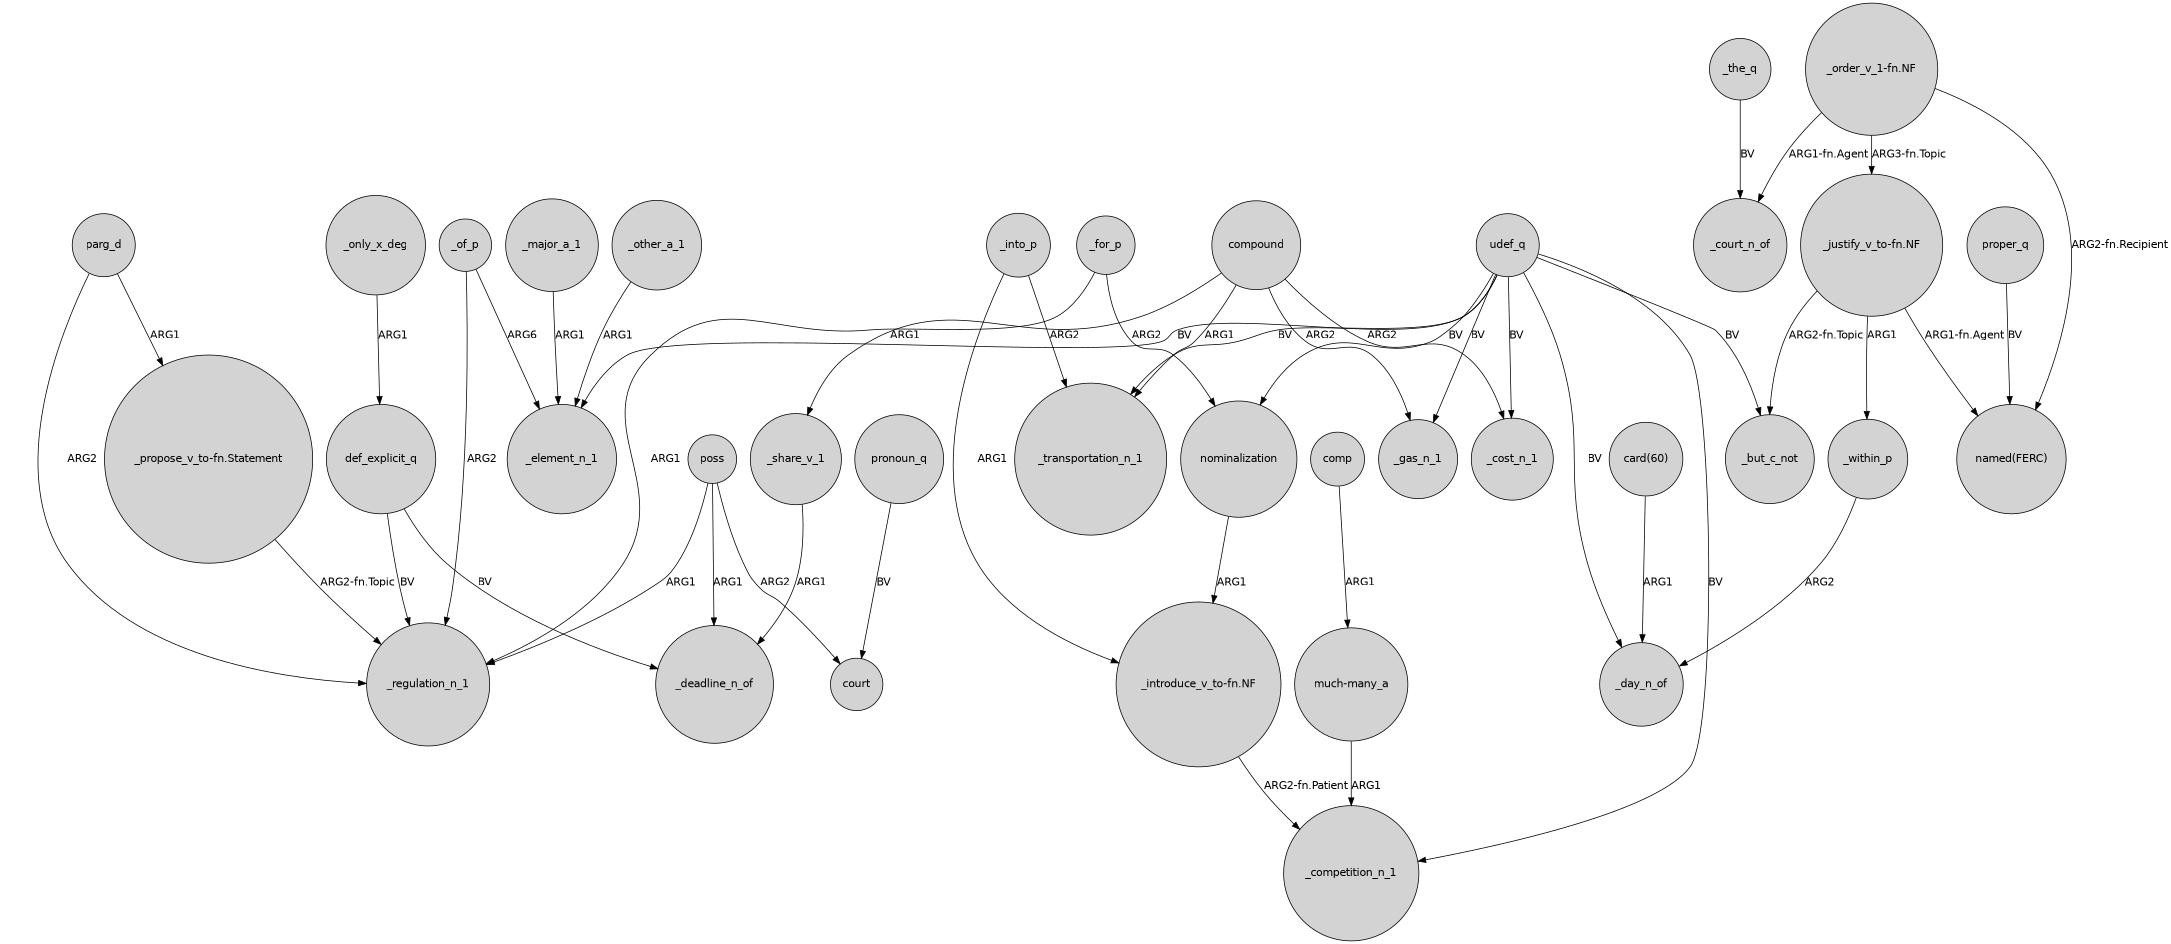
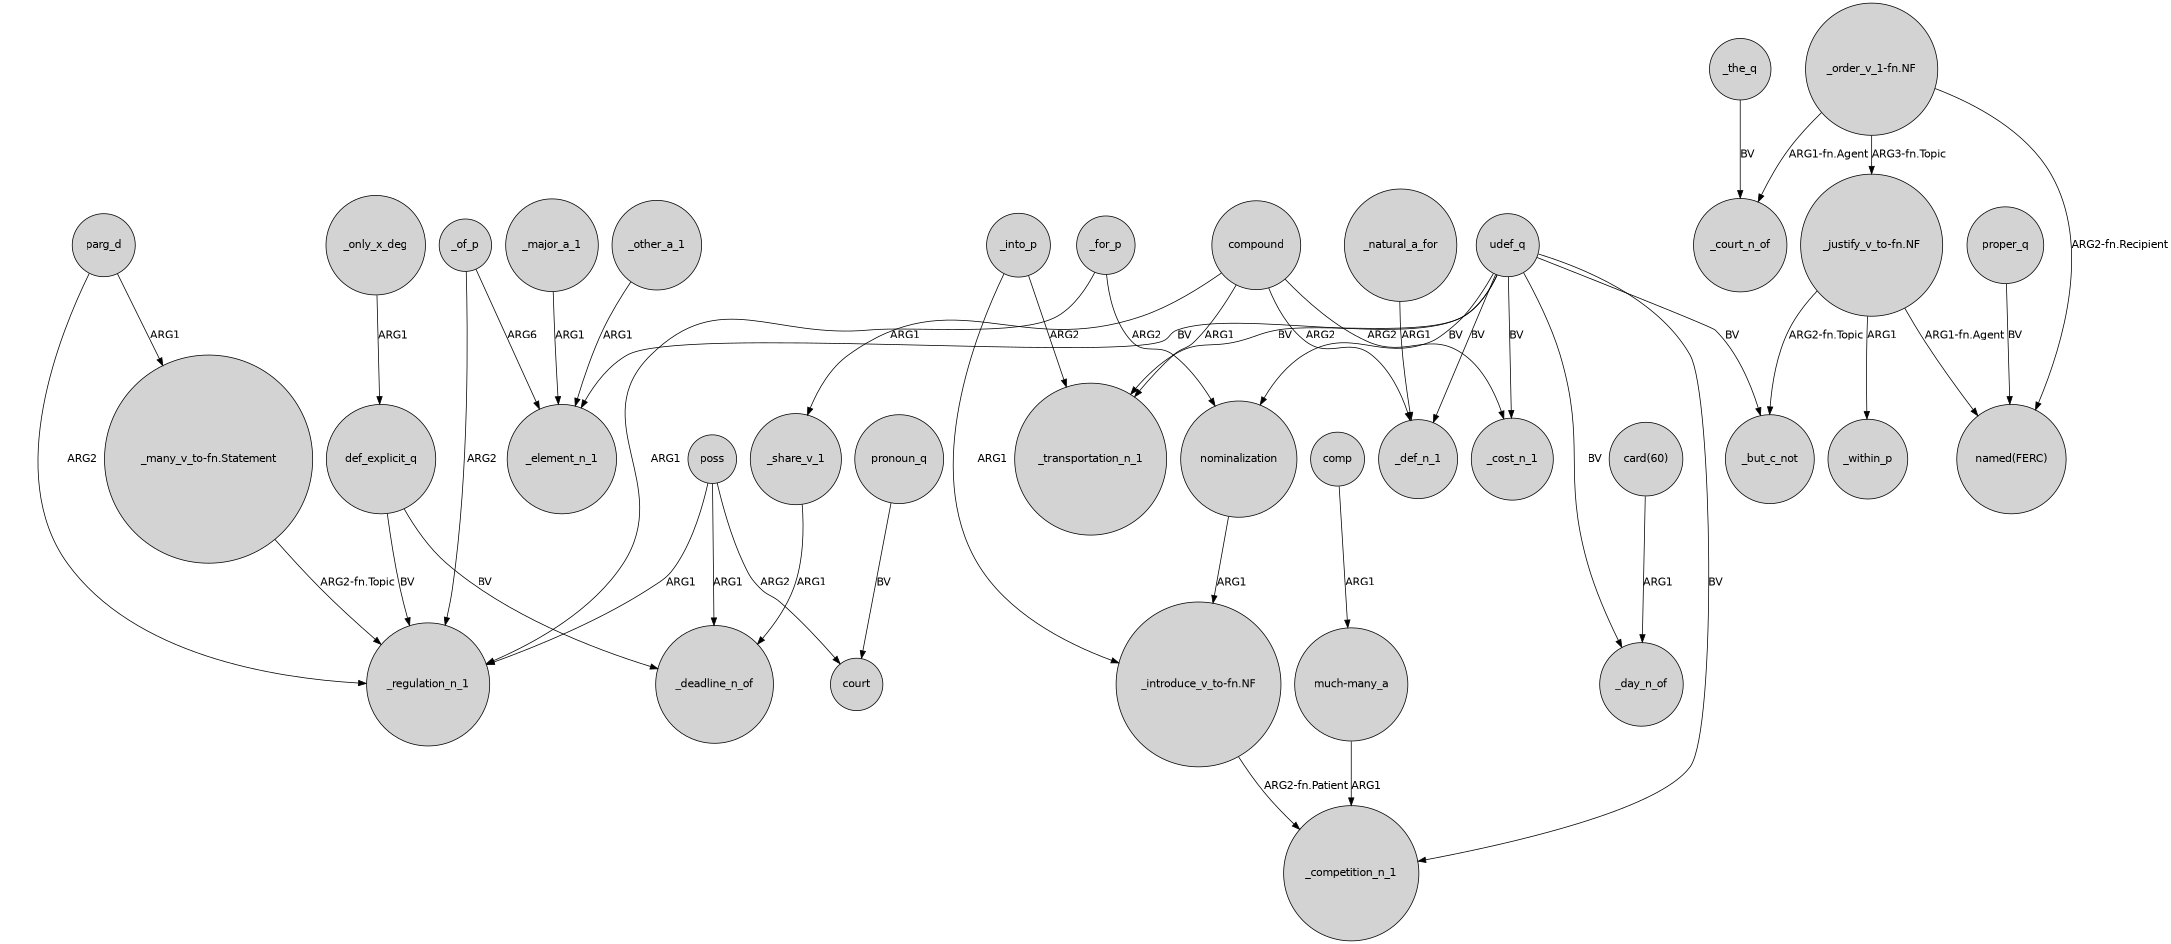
none -> (1401, 245)
(209, 459) -> (209, 459)
(1418, 459) -> (1418, 459)
(1788, 596) -> none
